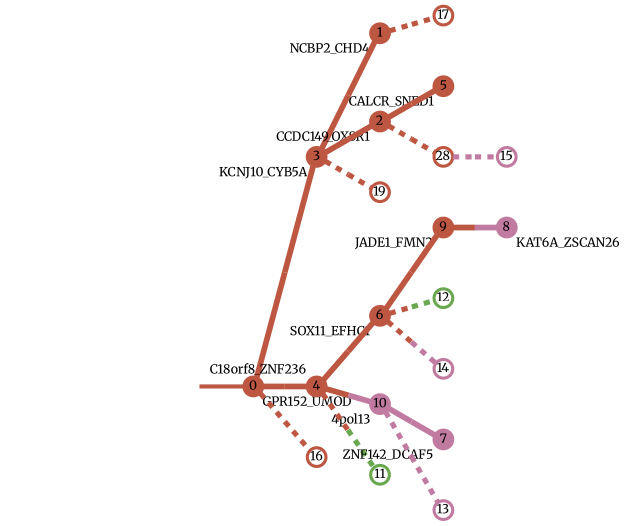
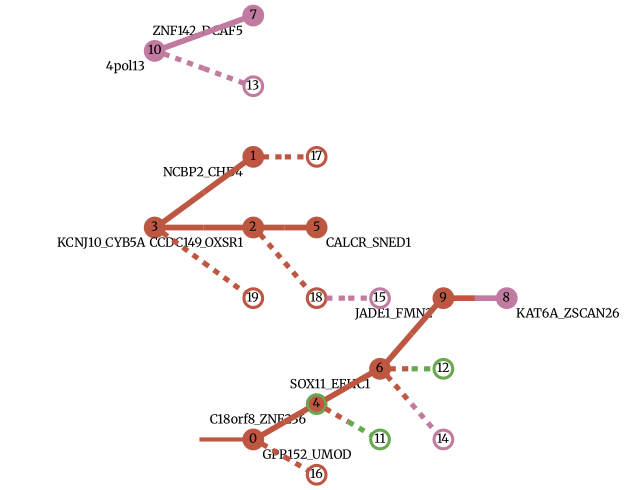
(443, 157) -> (317, 298)
(285, 272) -> none
(317, 386) -> (317, 404)
(348, 395) -> none
